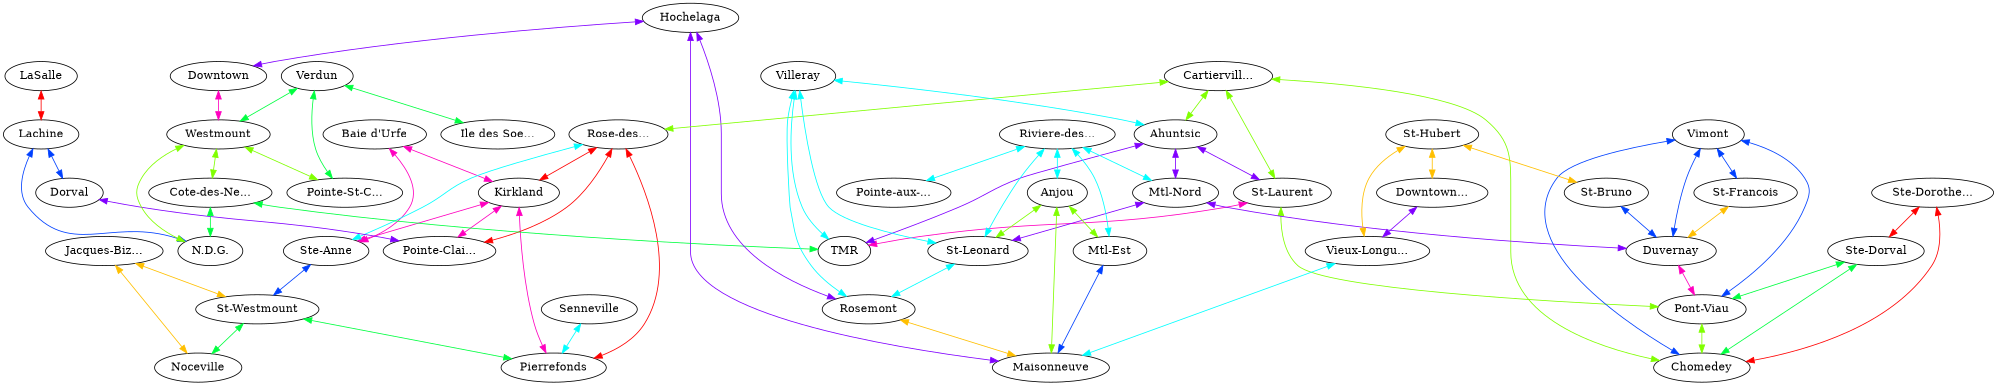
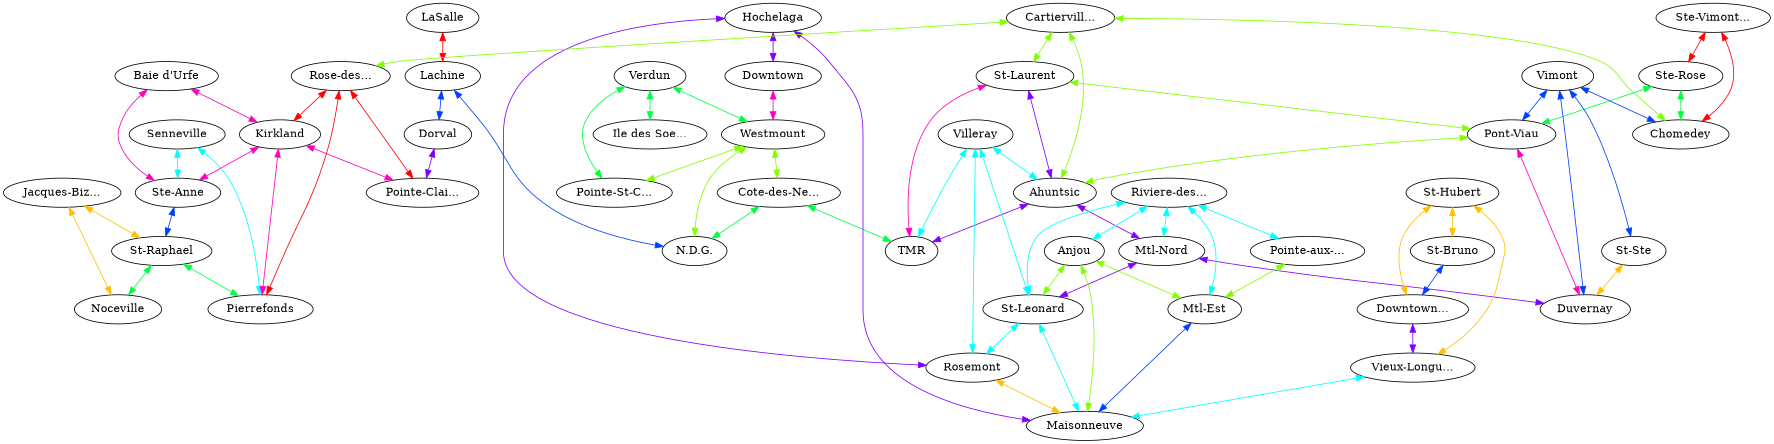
(463, 182) -> (178, 164)
(1746, 193) -> (1634, 251)
(1933, 193) -> (1713, 18)
(1639, 222) -> (1433, 280)
(1876, 251) -> (1681, 76)
none -> (1255, 281)
(257, 309) -> (162, 251)
(1702, 338) -> (1276, 153)
none -> (1059, 368)
